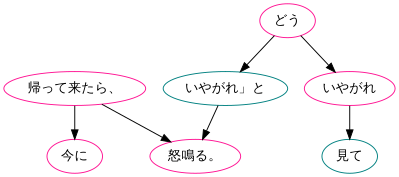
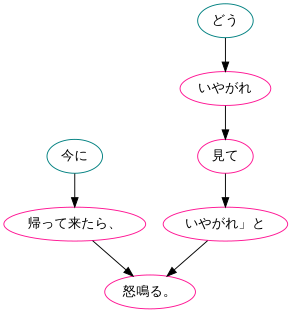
(288, 21) -> (225, 21)
(261, 50) -> (225, 186)
(225, 89) -> (225, 224)
(75, 118) -> (75, 186)
(75, 156) -> (75, 156)
(350, 156) -> (225, 156)
